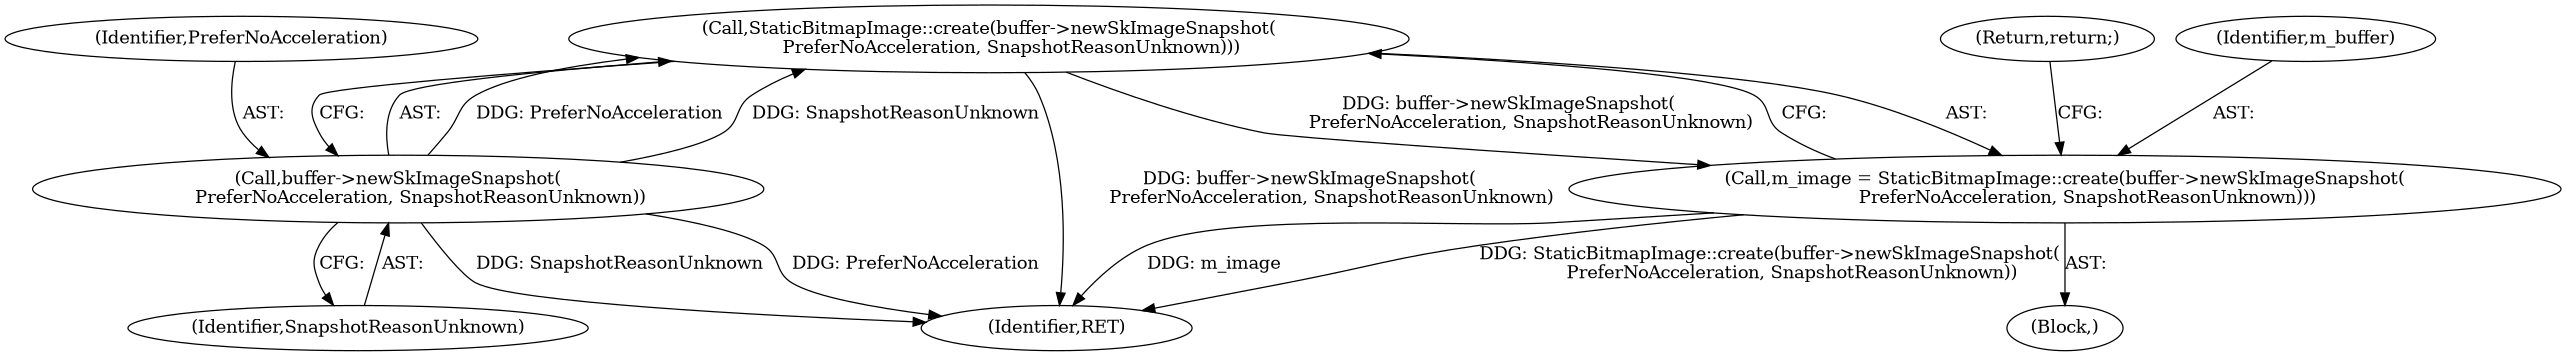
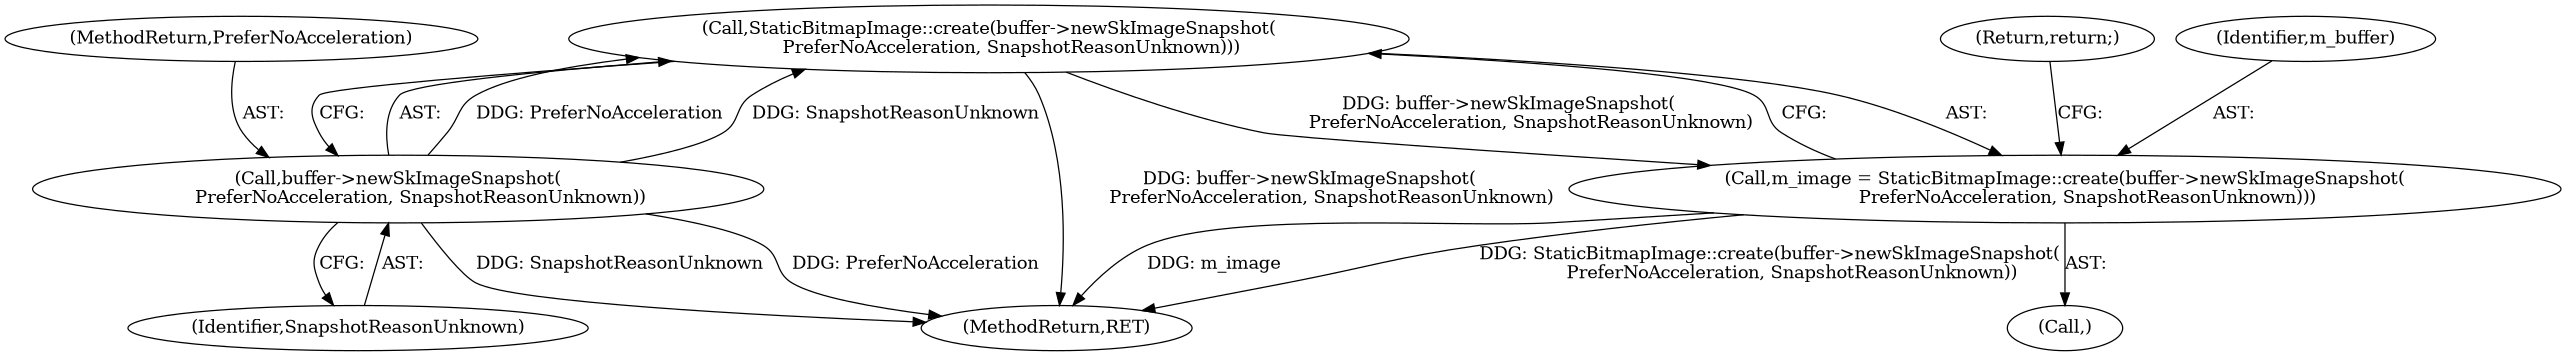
(241, 39) -> (241, 39)
(1057, 328) -> (1057, 328)
(2065, 328) -> (2065, 328)
